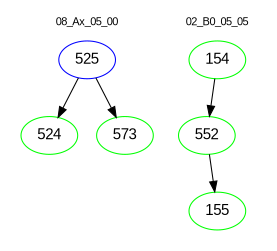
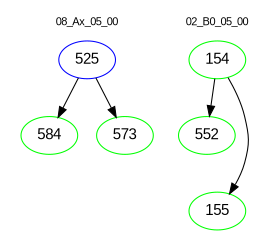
(217, 23) -> (217, 23)
(49, 135) -> (49, 135)
(211, 168) -> (247, 130)
